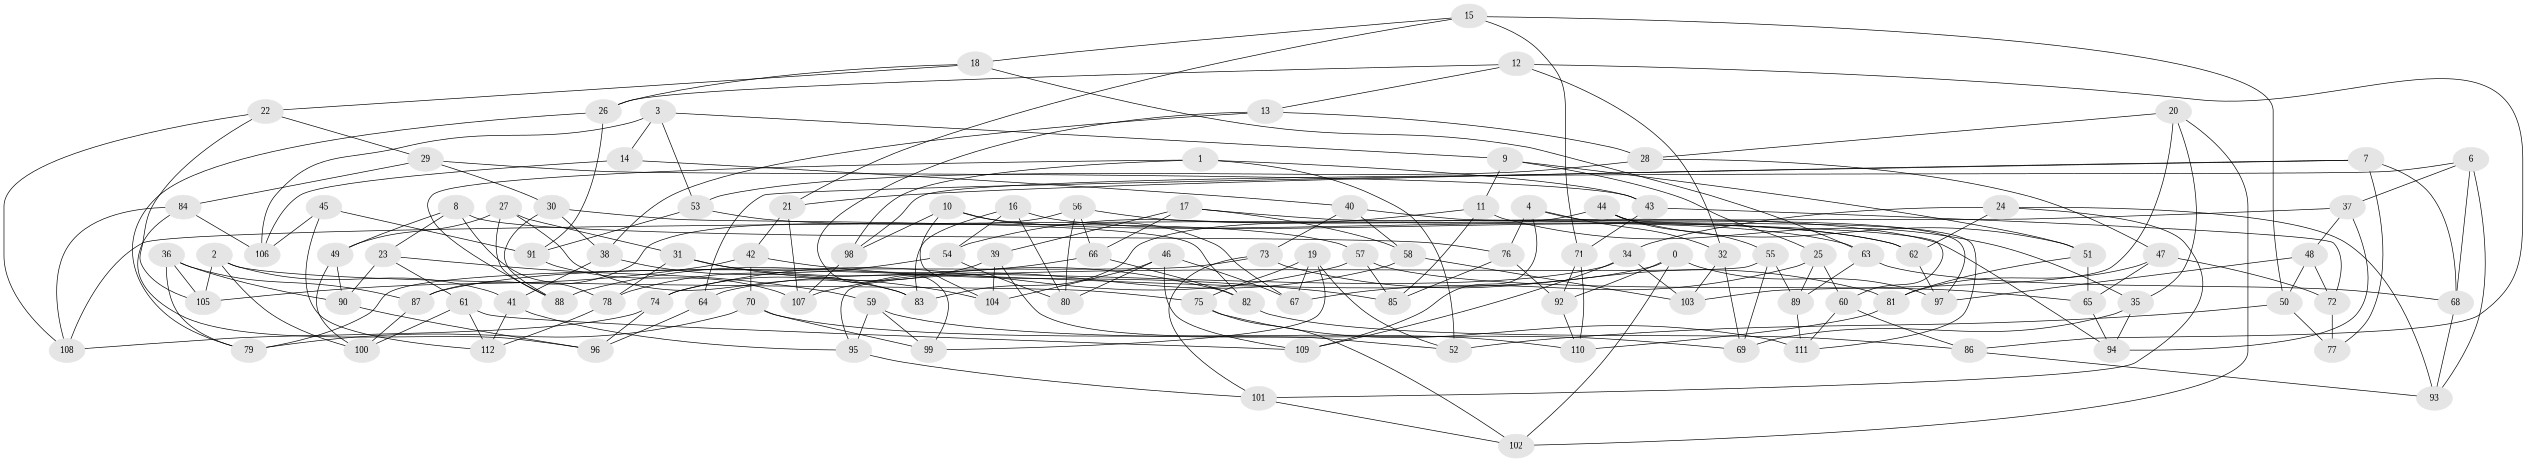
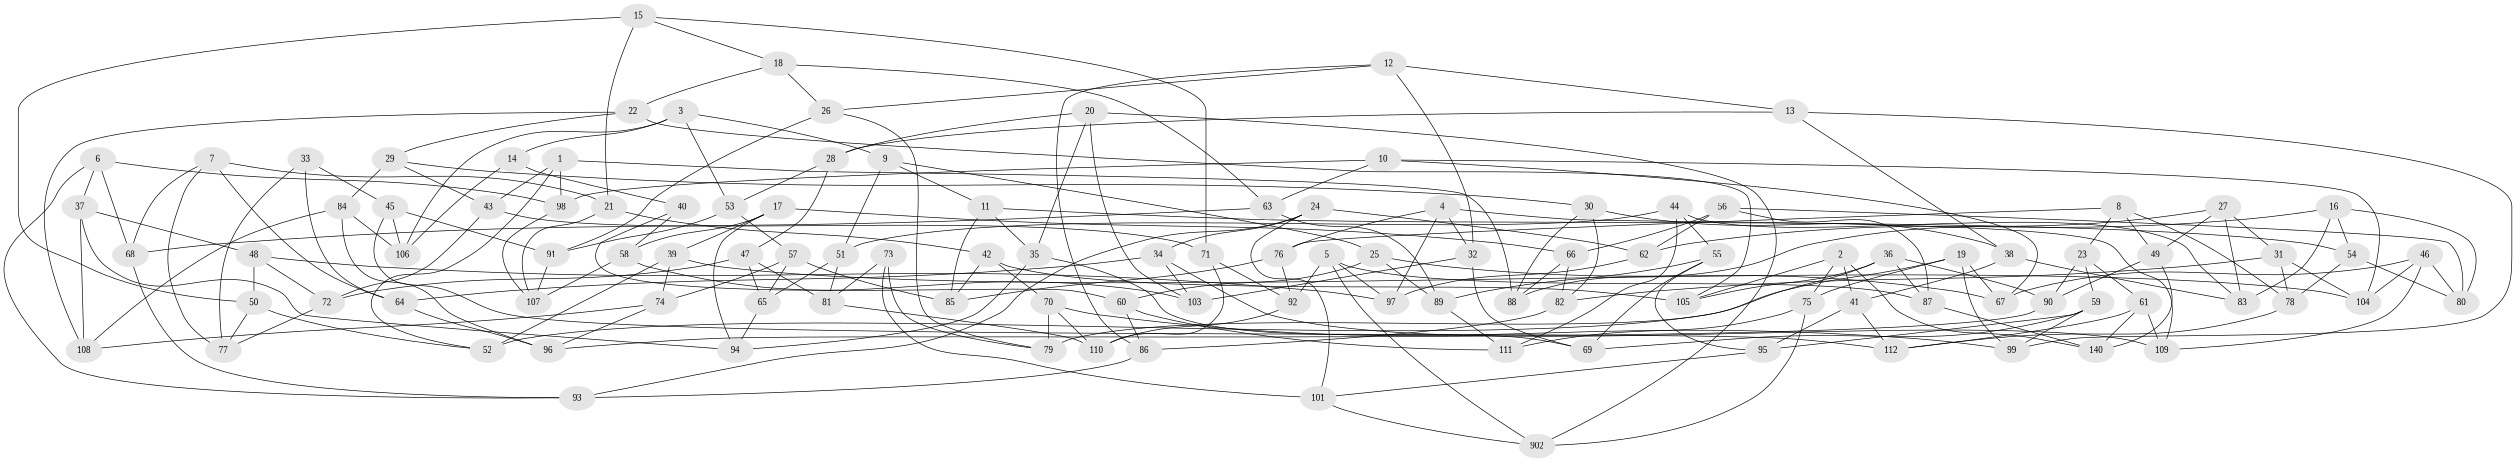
none -> (306, 159)
(1306, 232) -> none
(1675, 255) -> (1327, 255)
(362, 351) -> (2096, 351)
(1516, 446) -> (1537, 446)
